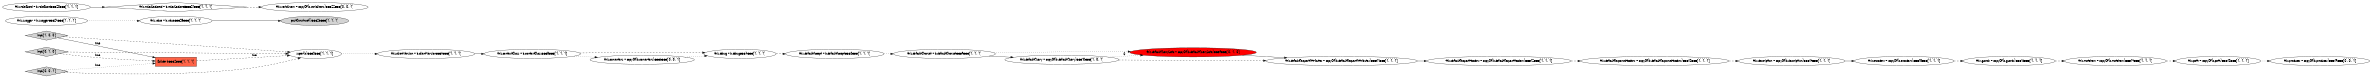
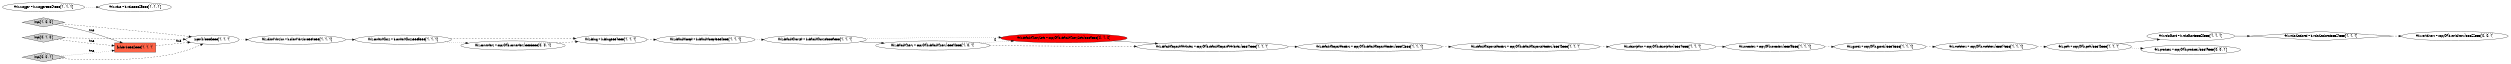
(315, 21) -> none
none -> (2138, 42)
(695, 57) -> (566, 42)
